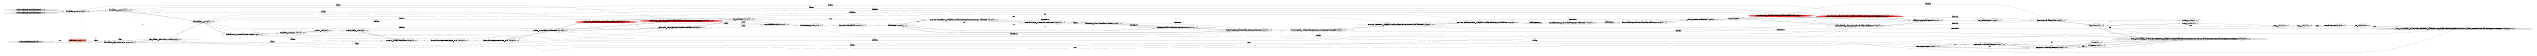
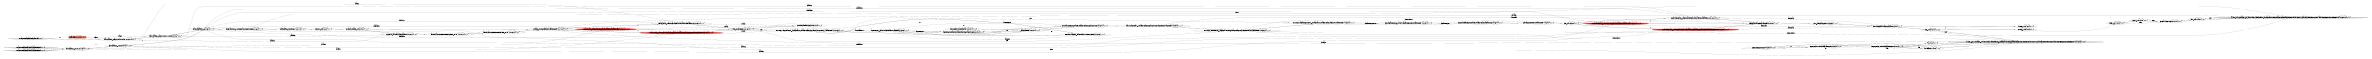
(811, 26) -> none
(2189, 26) -> (2144, 23)
